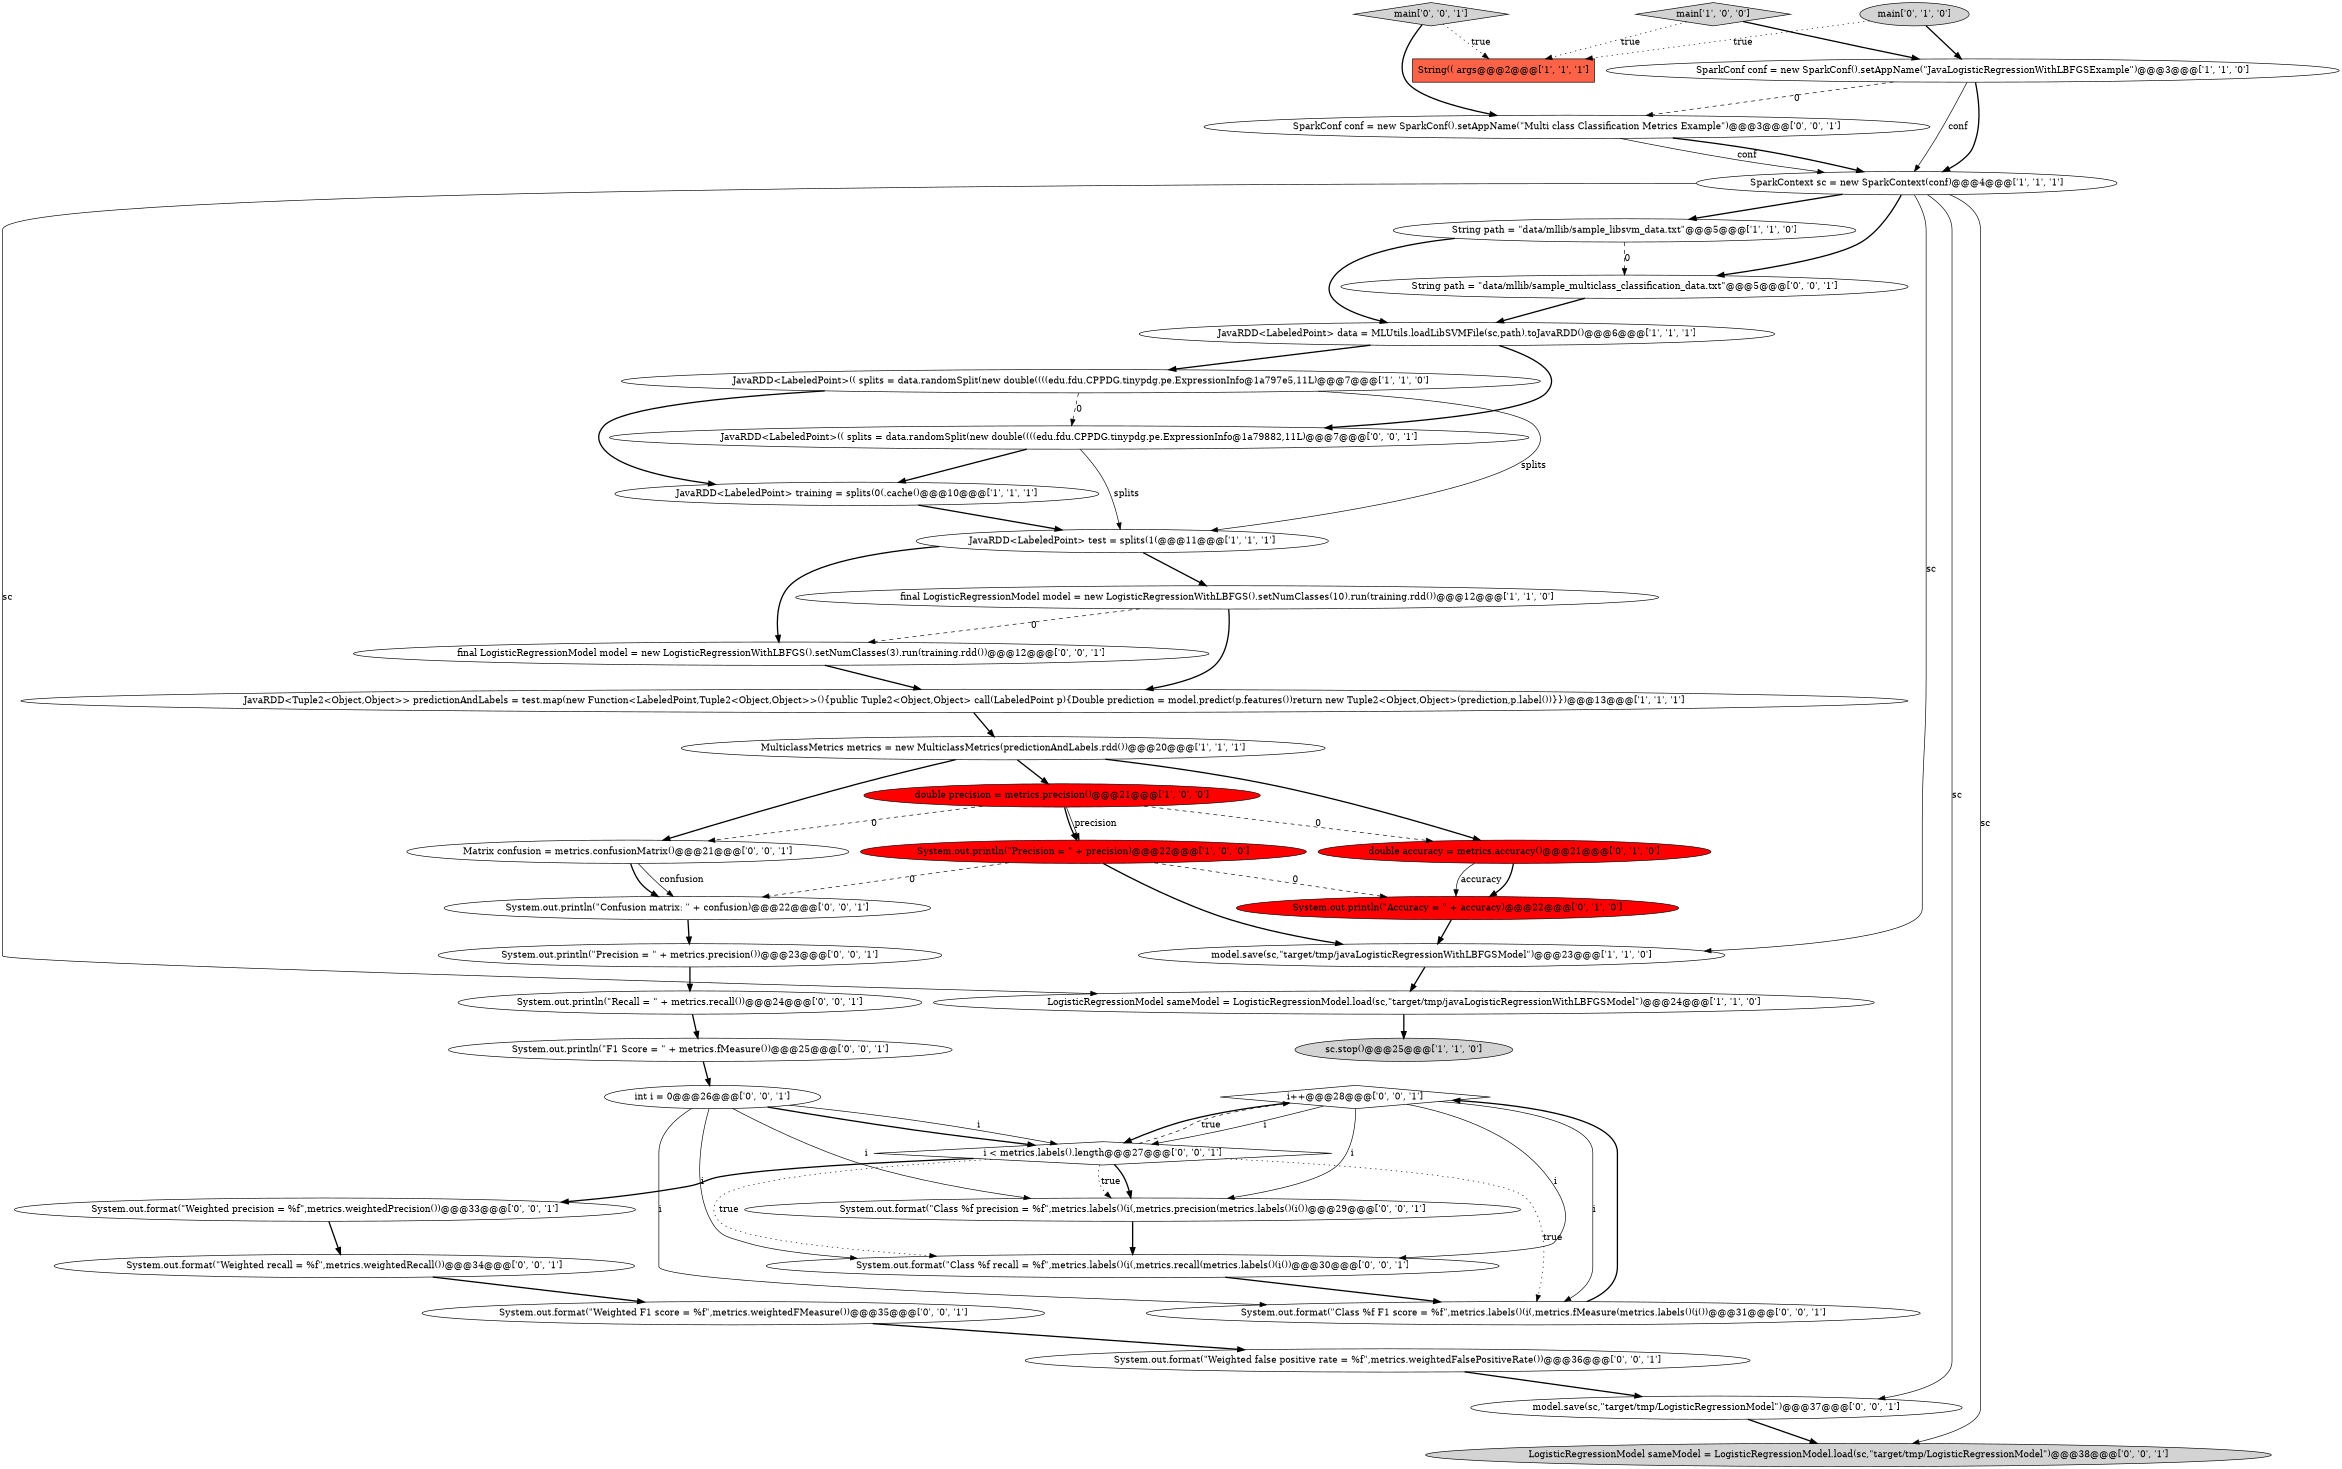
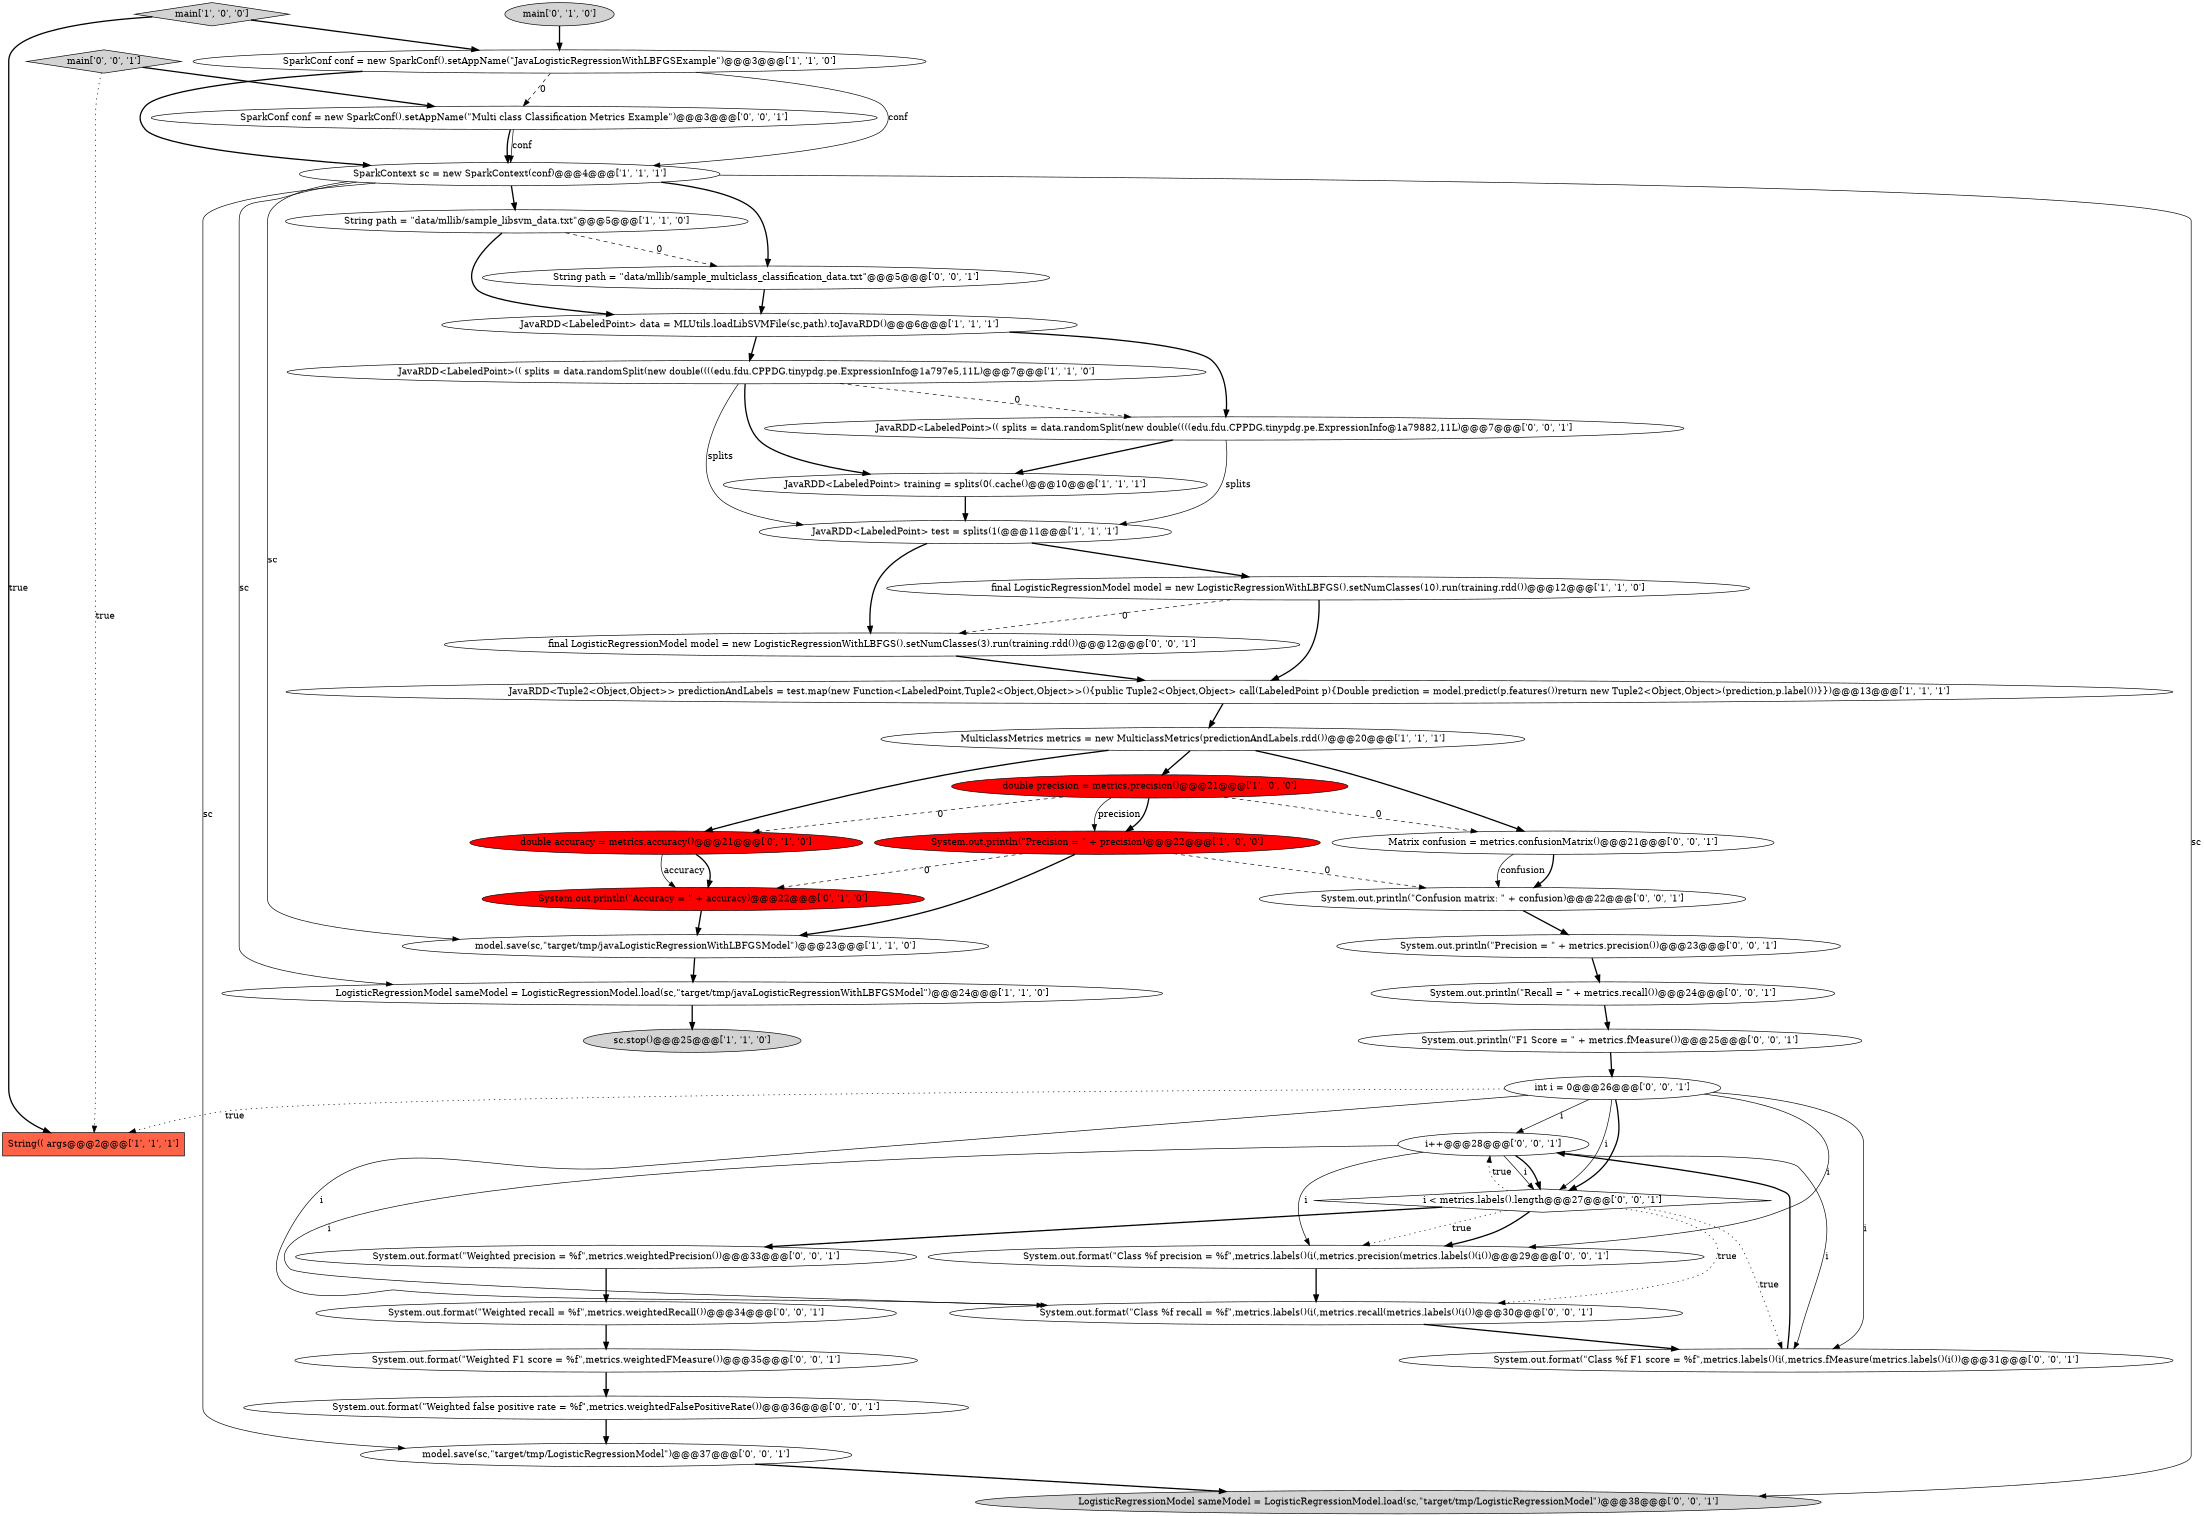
(1731, 39) -> (819, 1094)
(1619, 40) -> (9, 525)
(1355, 1097) -> (1493, 1144)
none -> (1556, 1115)
(1195, 1123) -> (1494, 1179)
